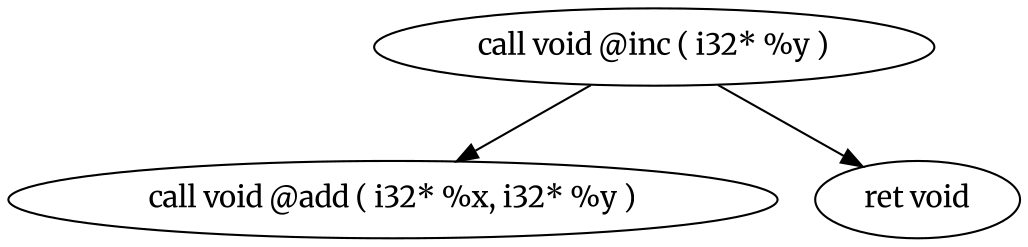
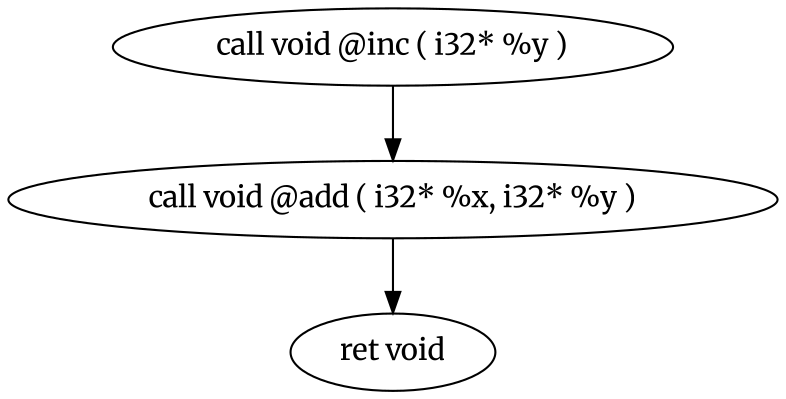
(781, 120) -> (393, 265)
